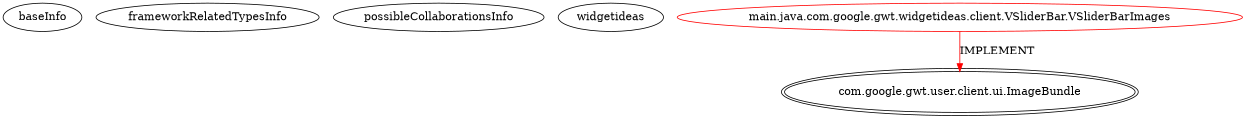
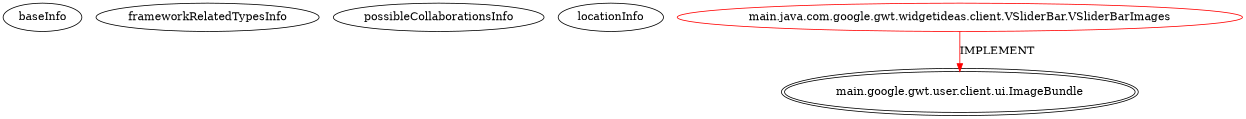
(611, 17) -> (611, 17)
(960, 92) -> (960, 92)
